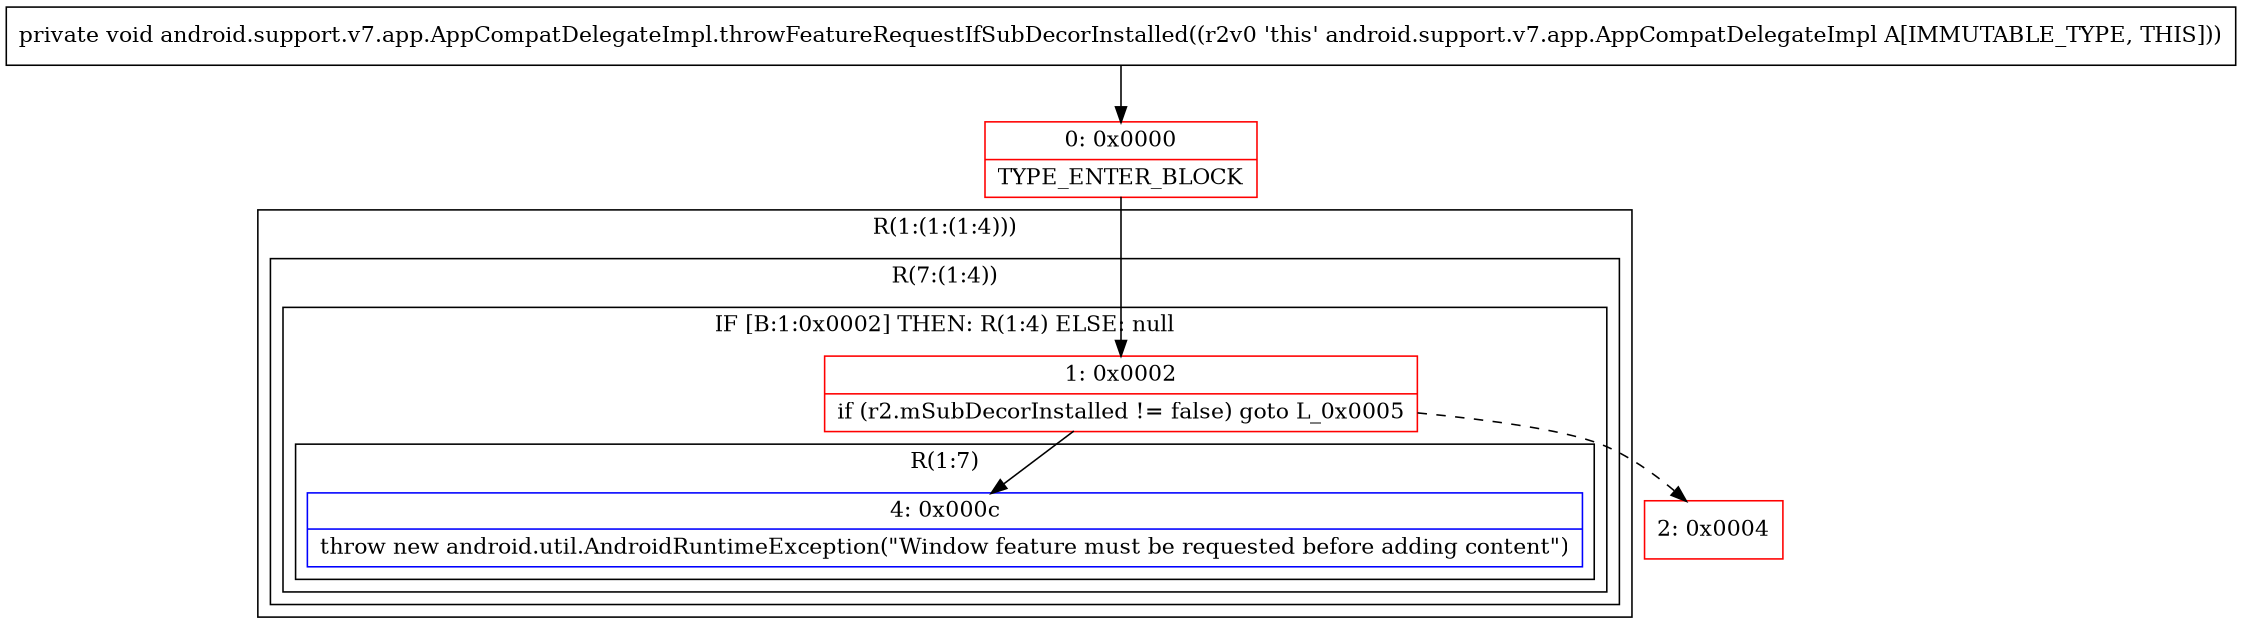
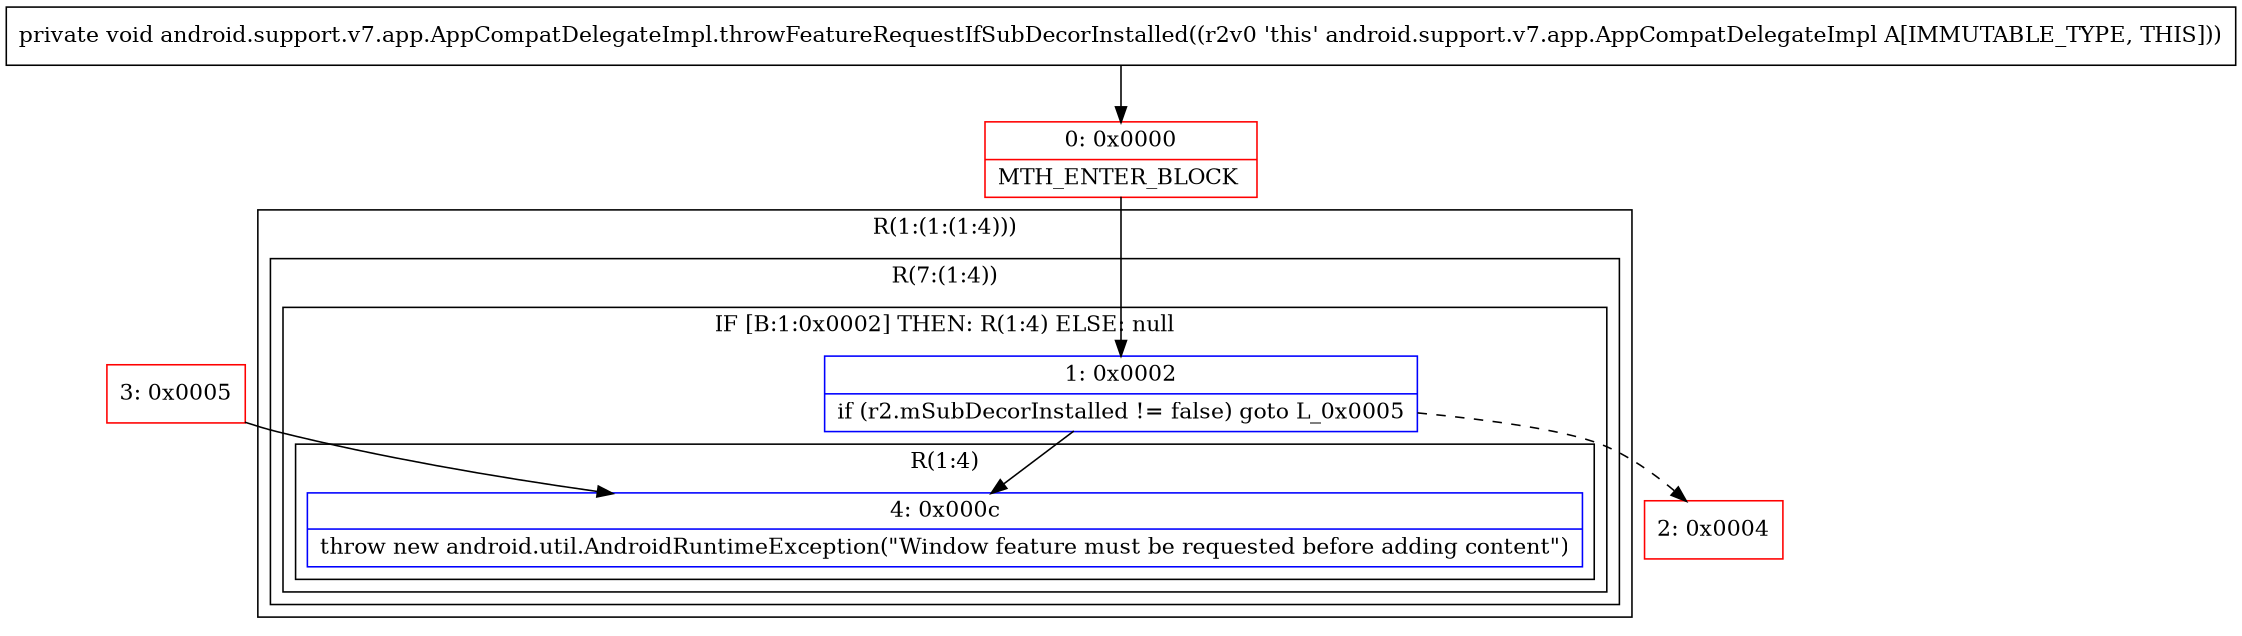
(1121, 178) -> (1119, 178)
none -> (176, 394)
(1121, 394) -> (1121, 394)
(945, 462) -> (945, 462)
